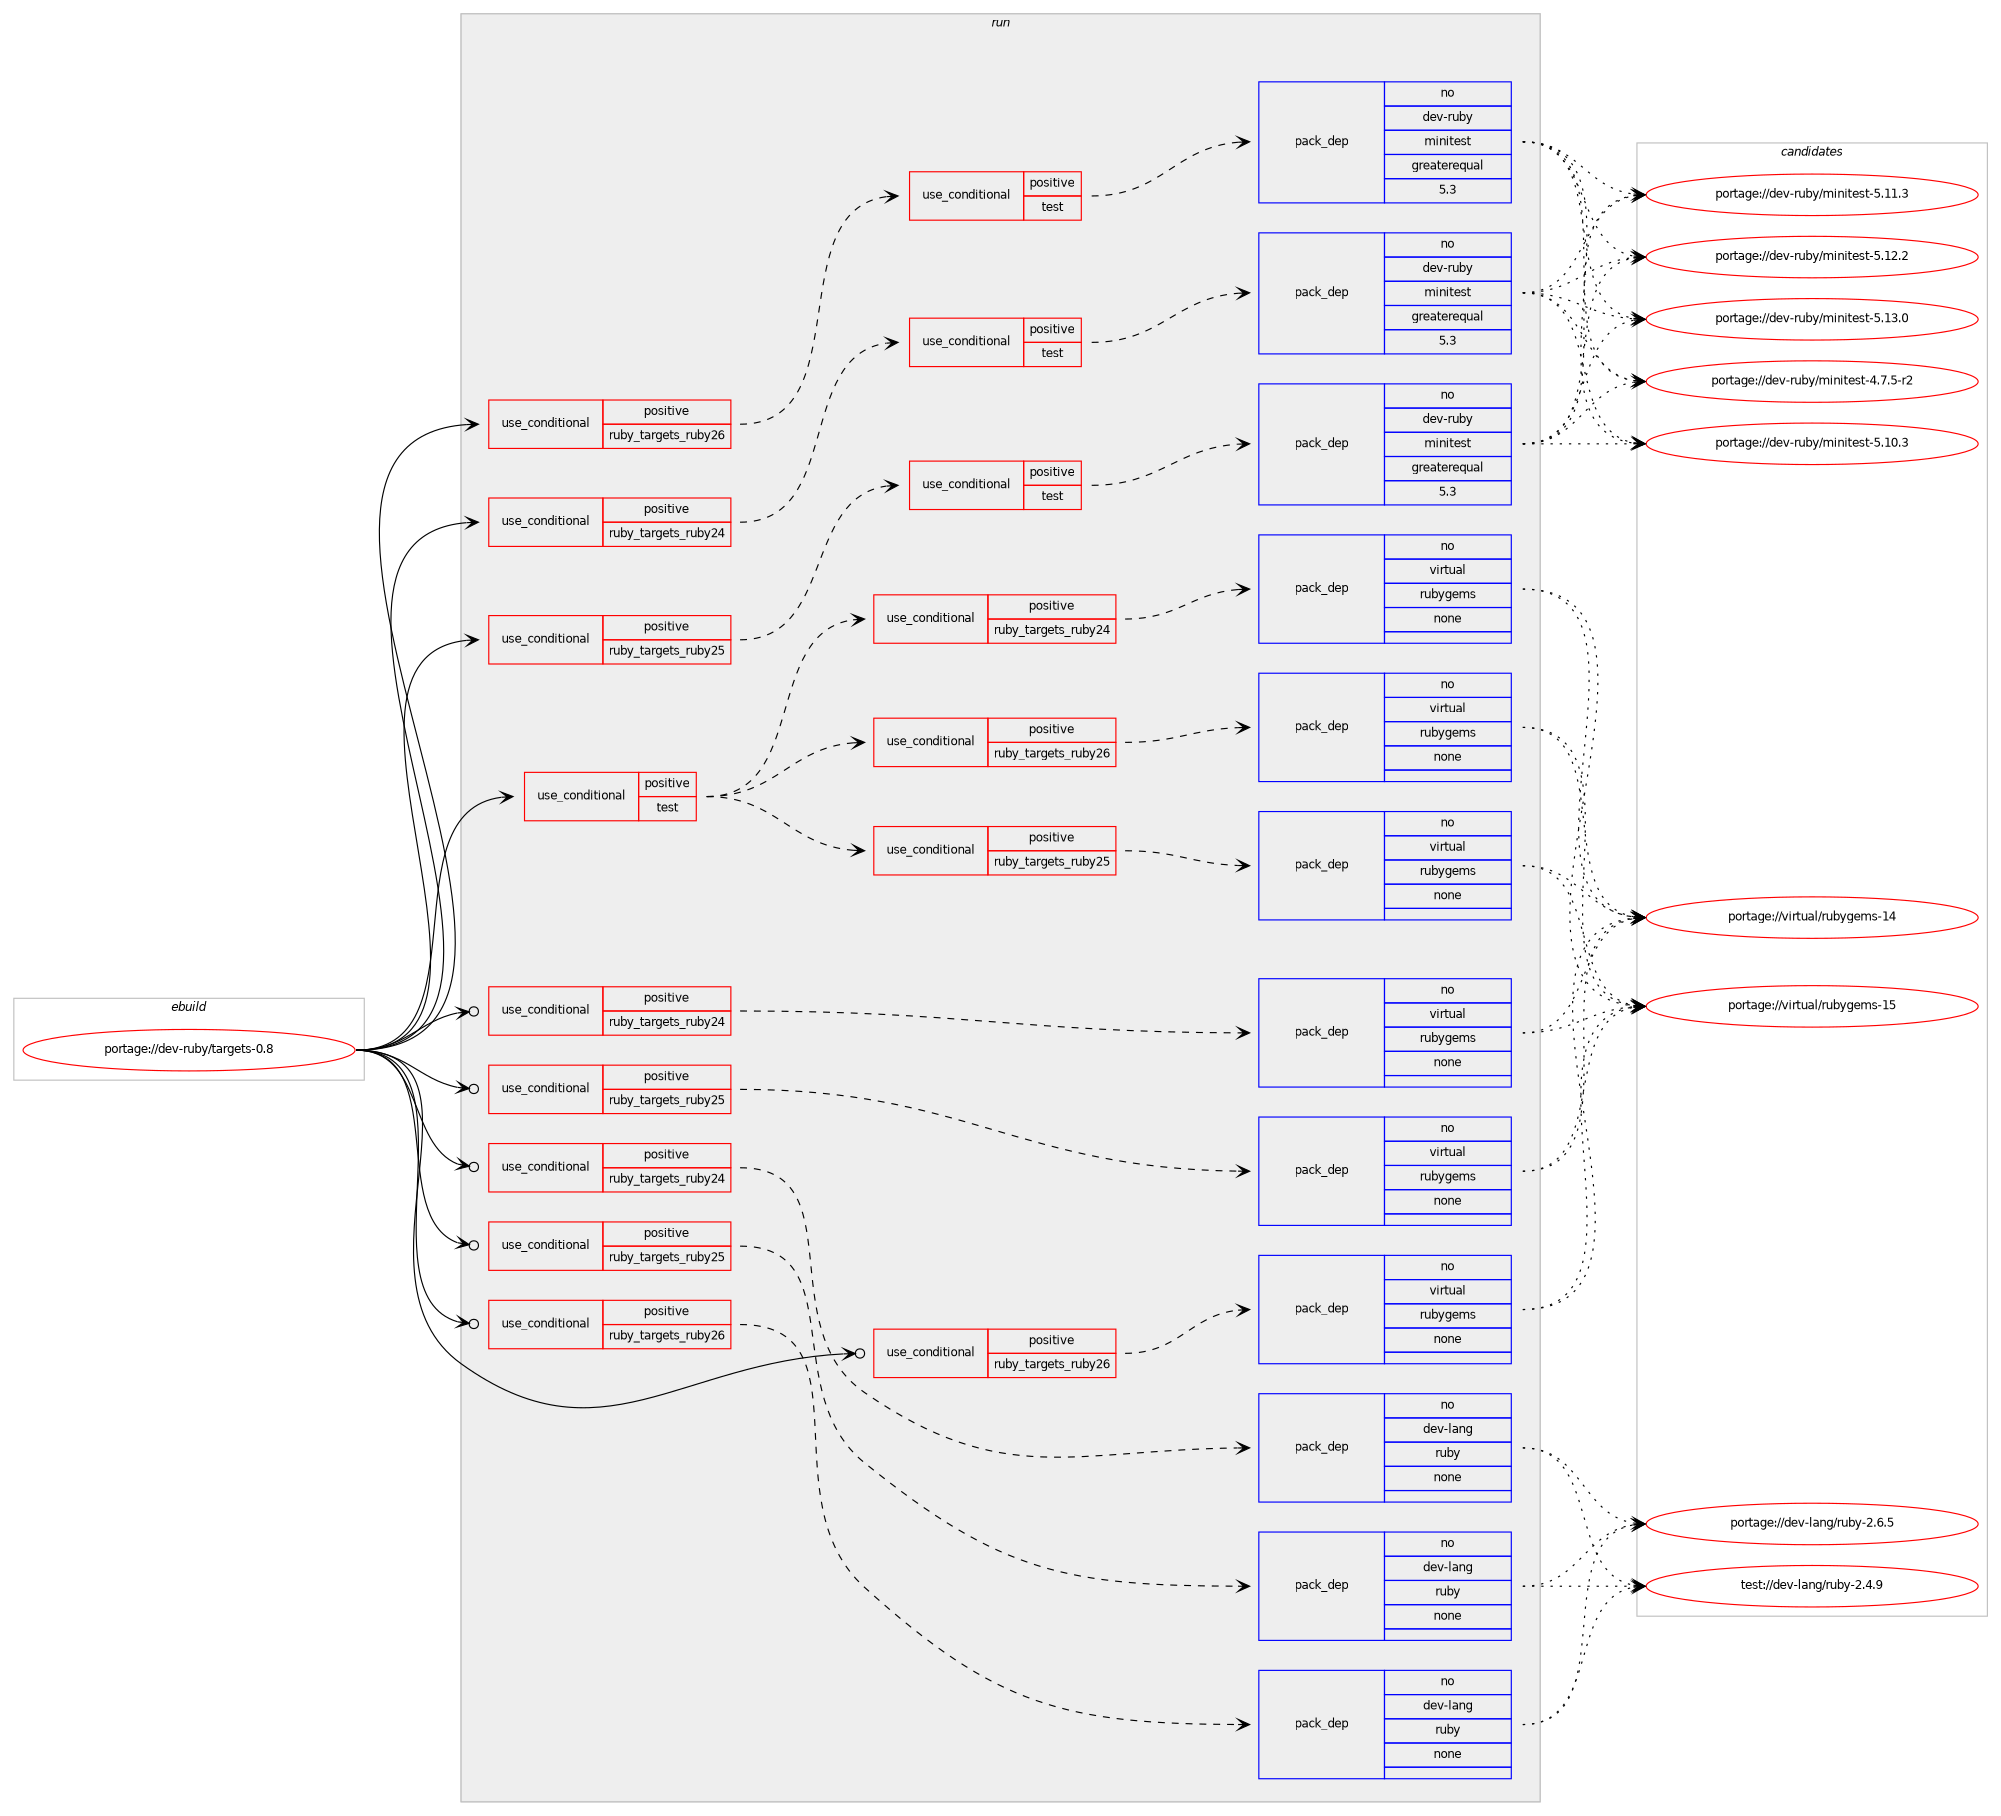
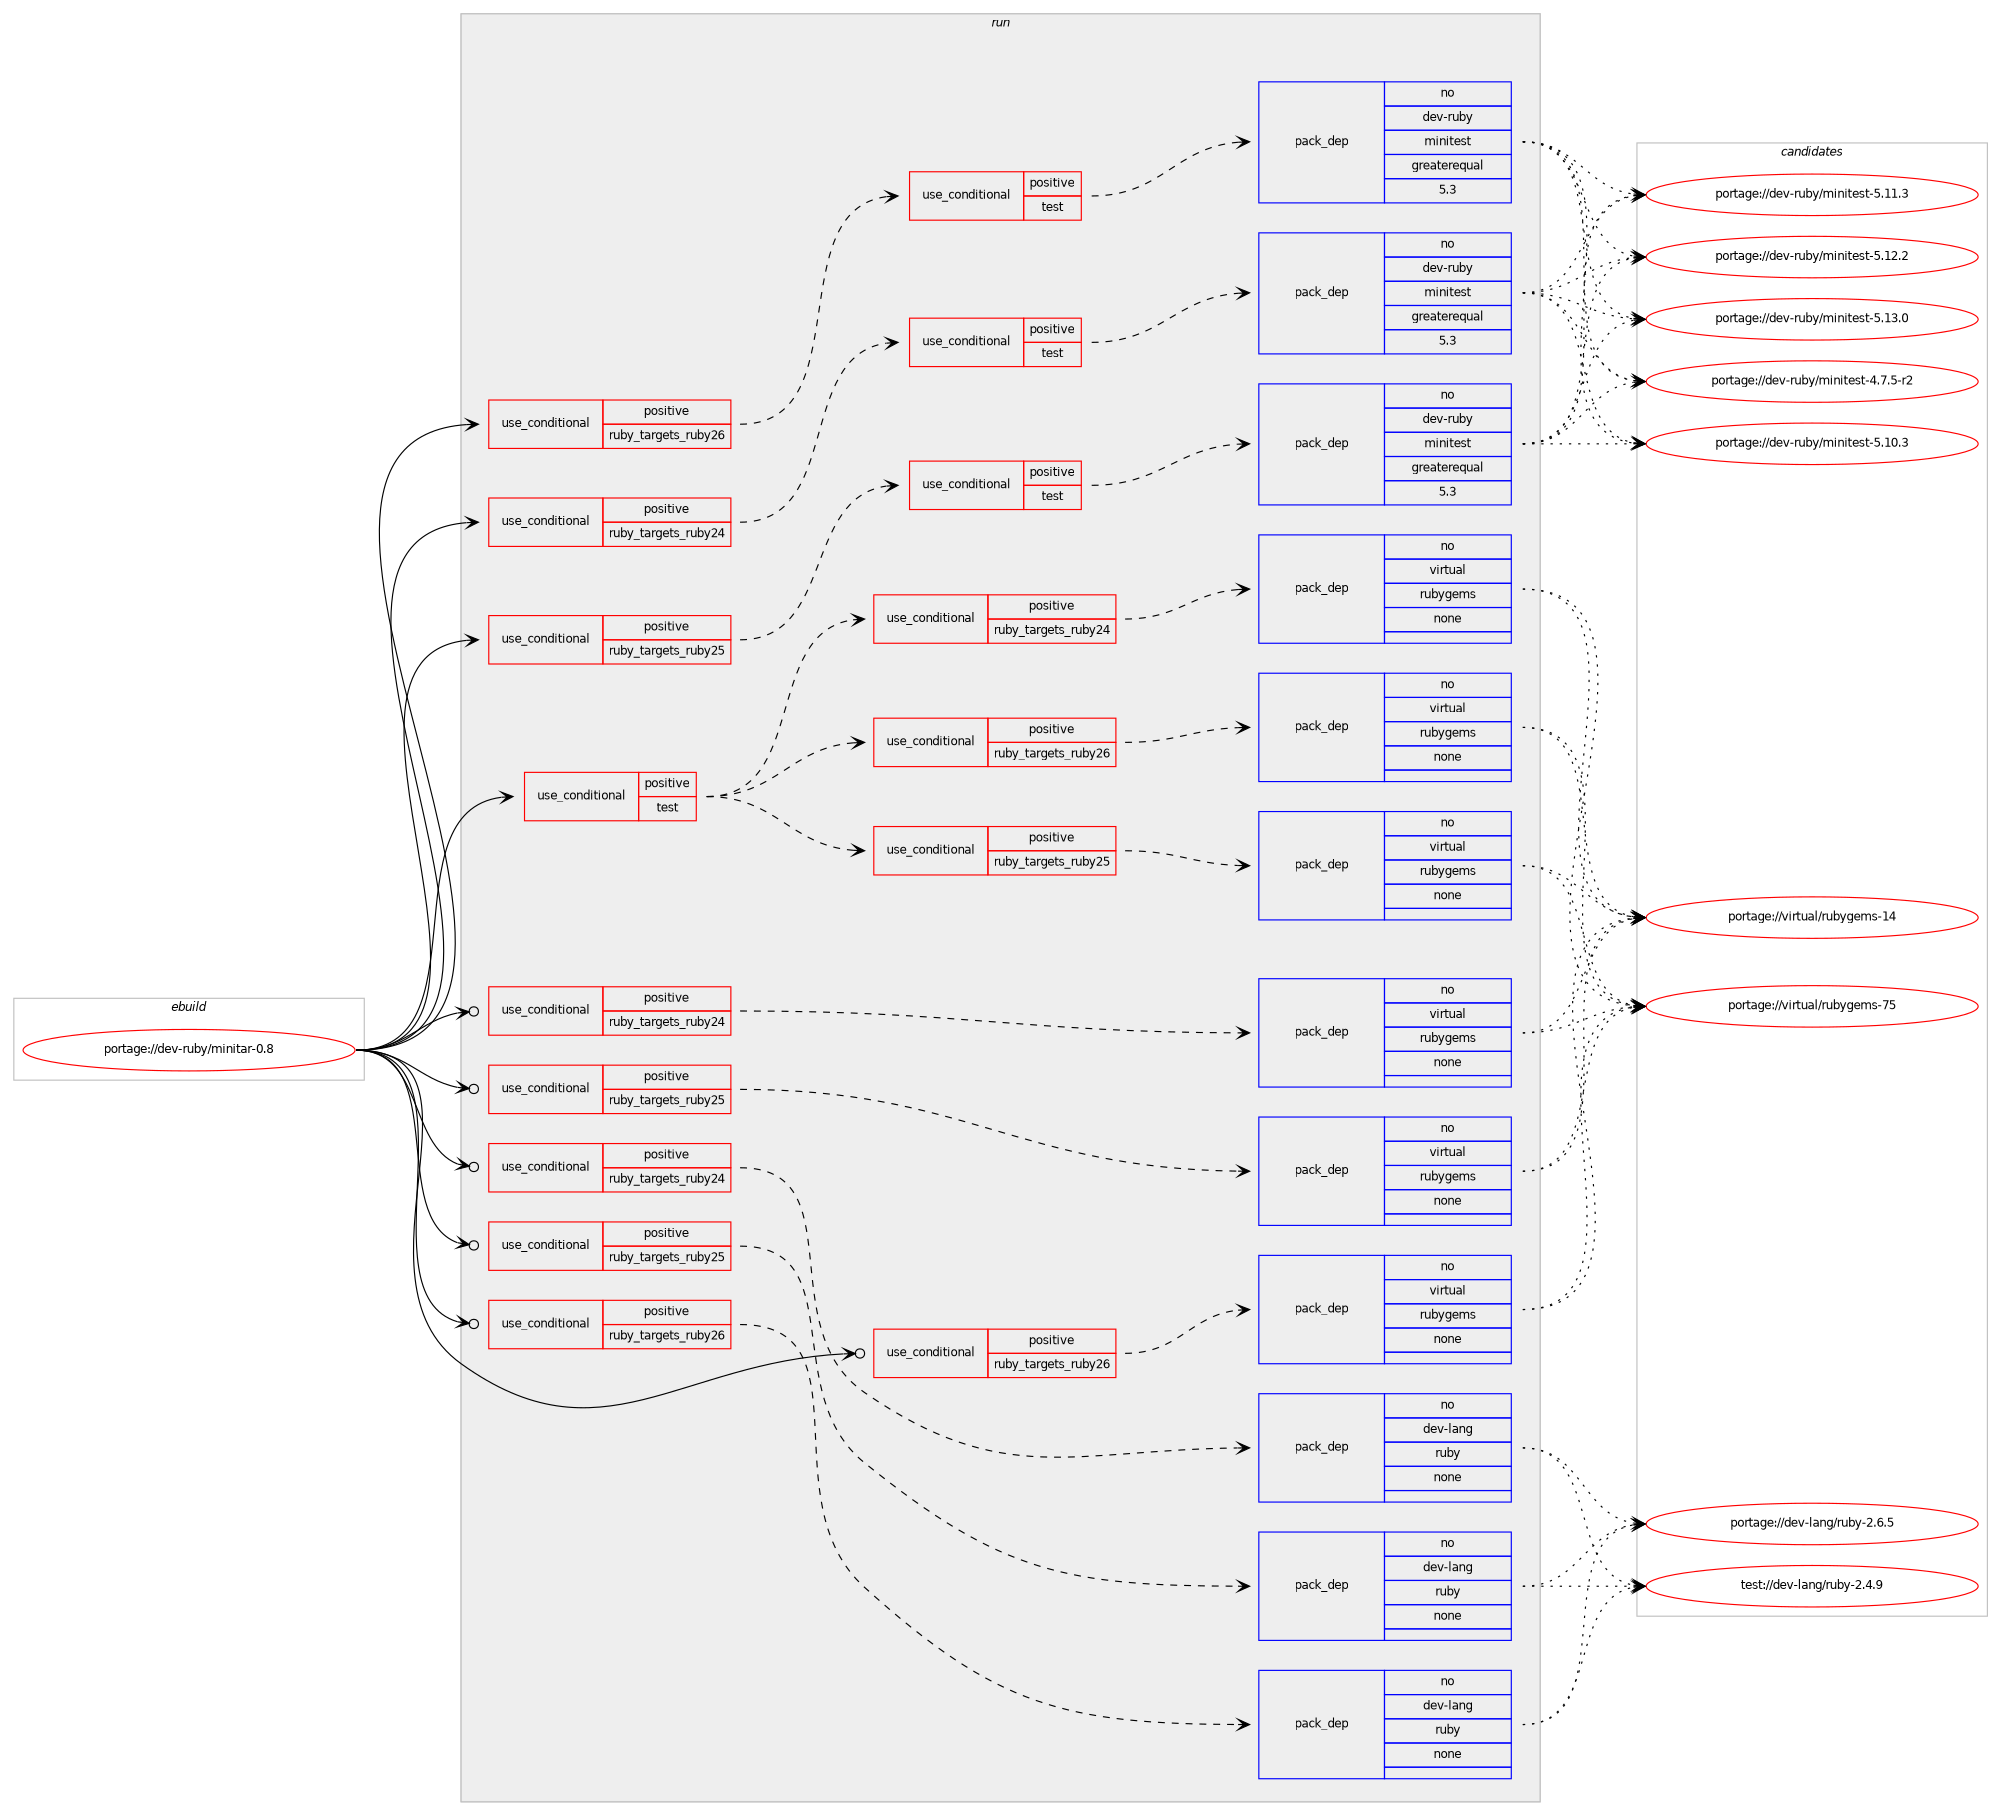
(1812, 1006) -> (1812, 1006)
(189, 1050) -> (189, 1050)
